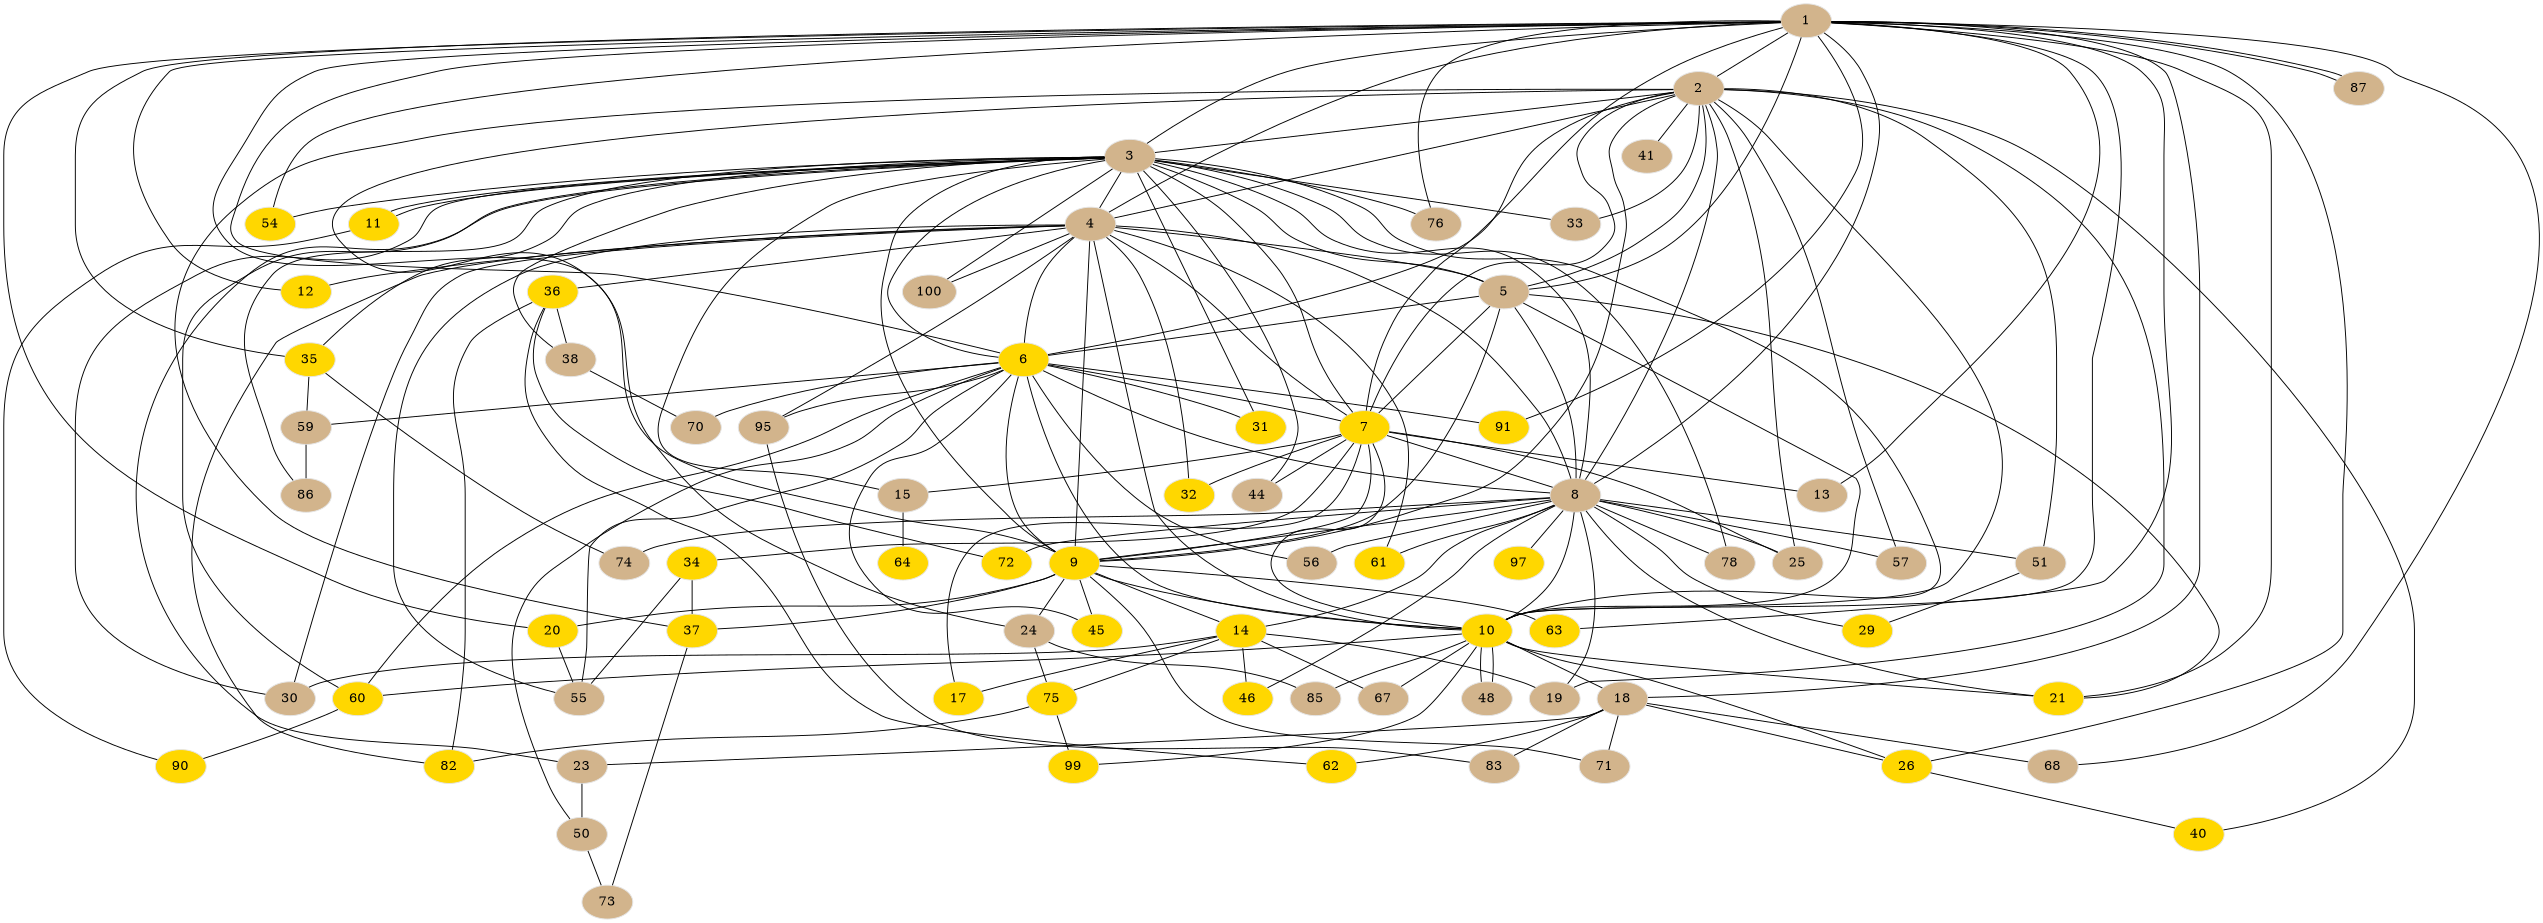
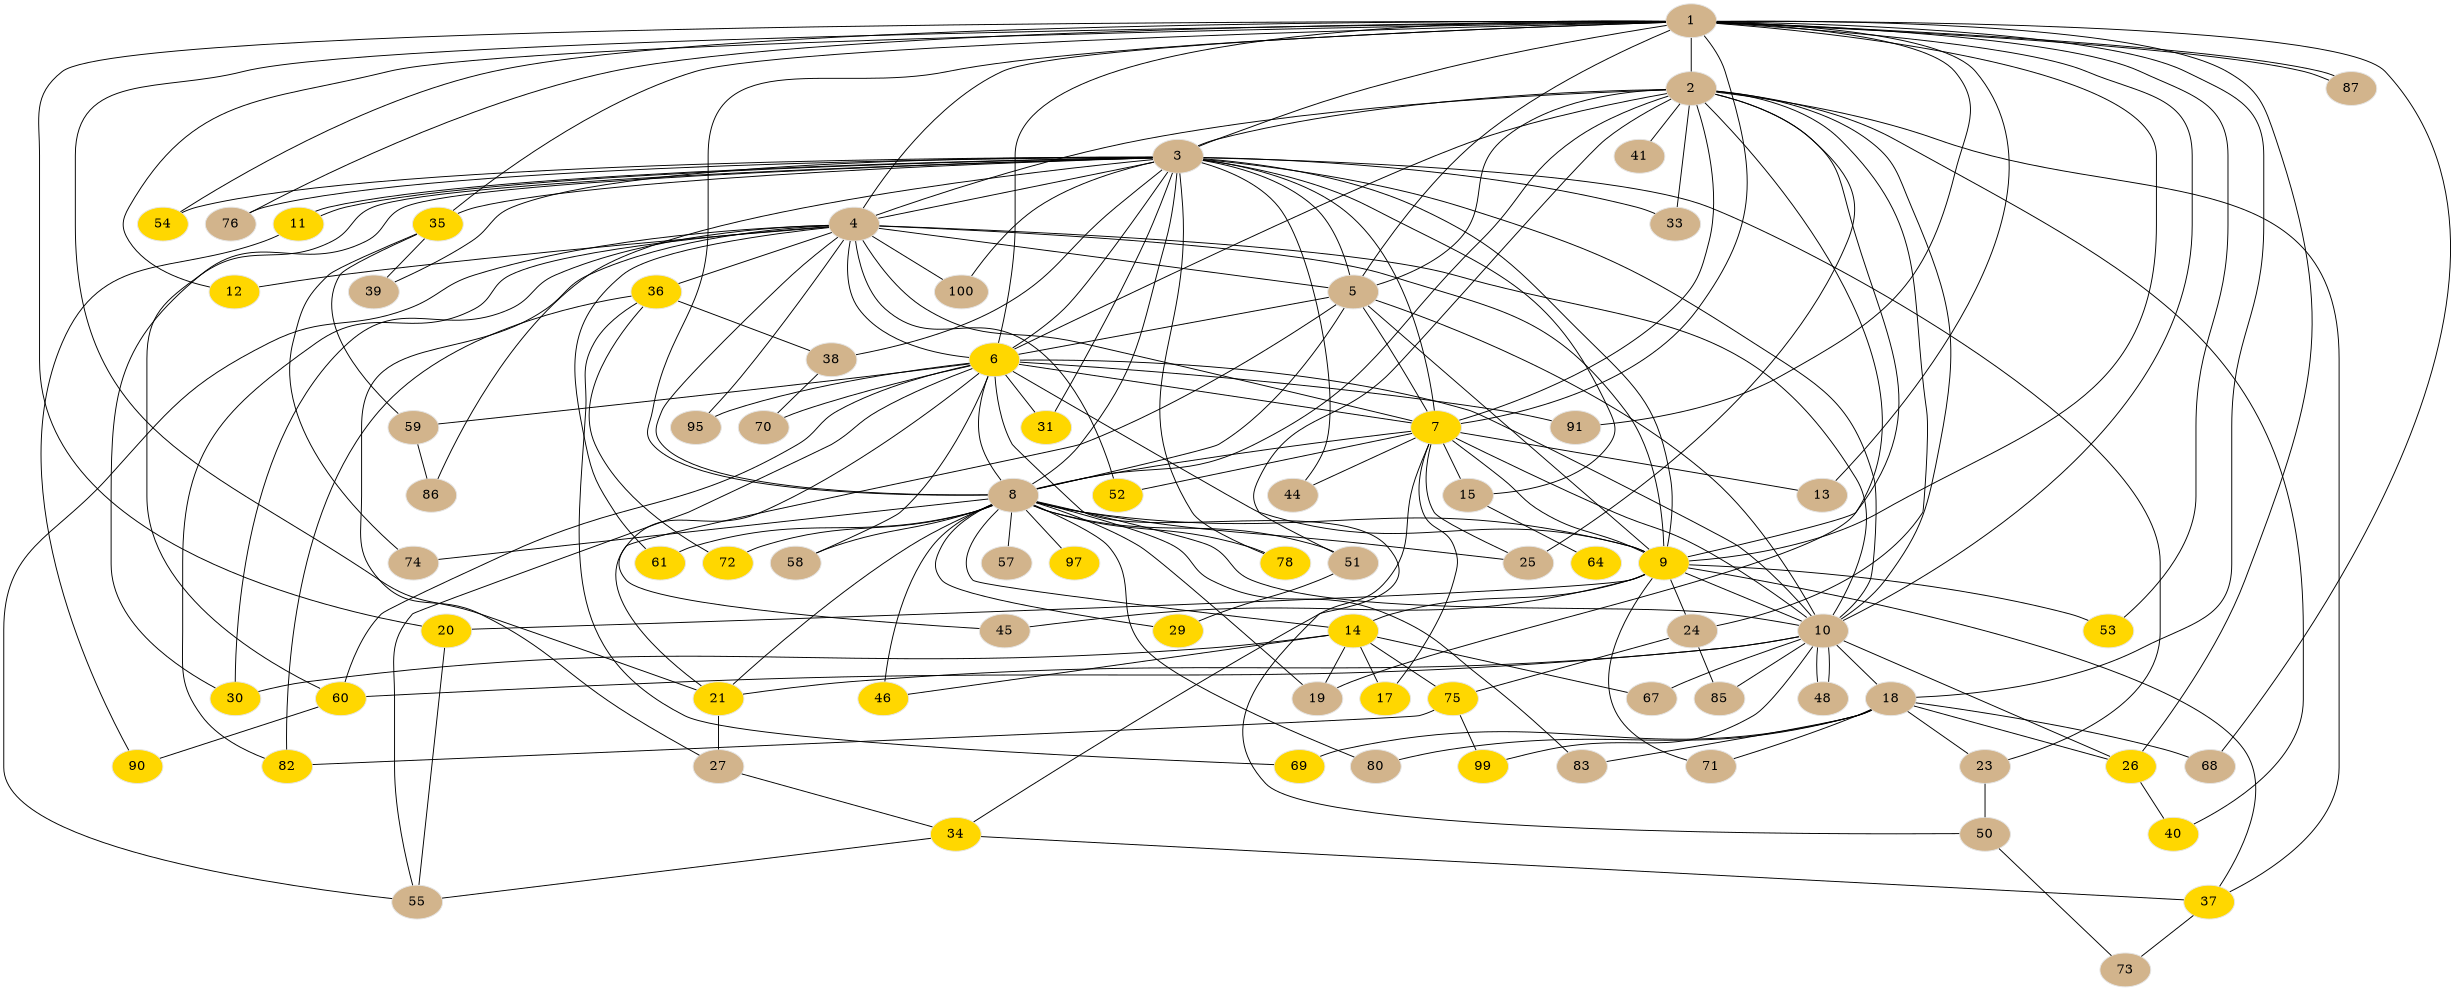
none -> (374, 292)
(1824, 315) -> none
(1504, 428) -> (1575, 428)
(1189, 495) -> (1118, 495)
(1312, 563) -> (796, 563)
(1730, 563) -> (1285, 563)
(1097, 631) -> (1005, 631)
(1487, 631) -> (1823, 631)
(1555, 631) -> (2108, 631)
(290, 699) -> (235, 699)
(930, 718) -> (1240, 592)
none -> (718, 767)
(1332, 767) -> (1300, 767)
none -> (1376, 767)
